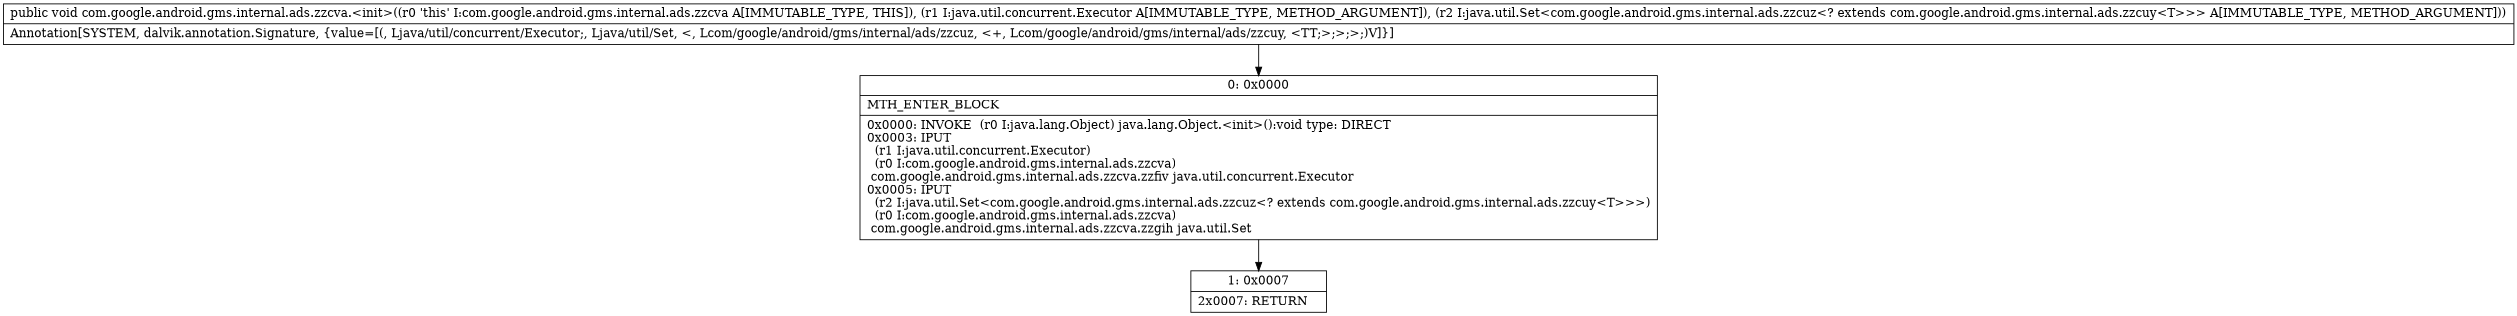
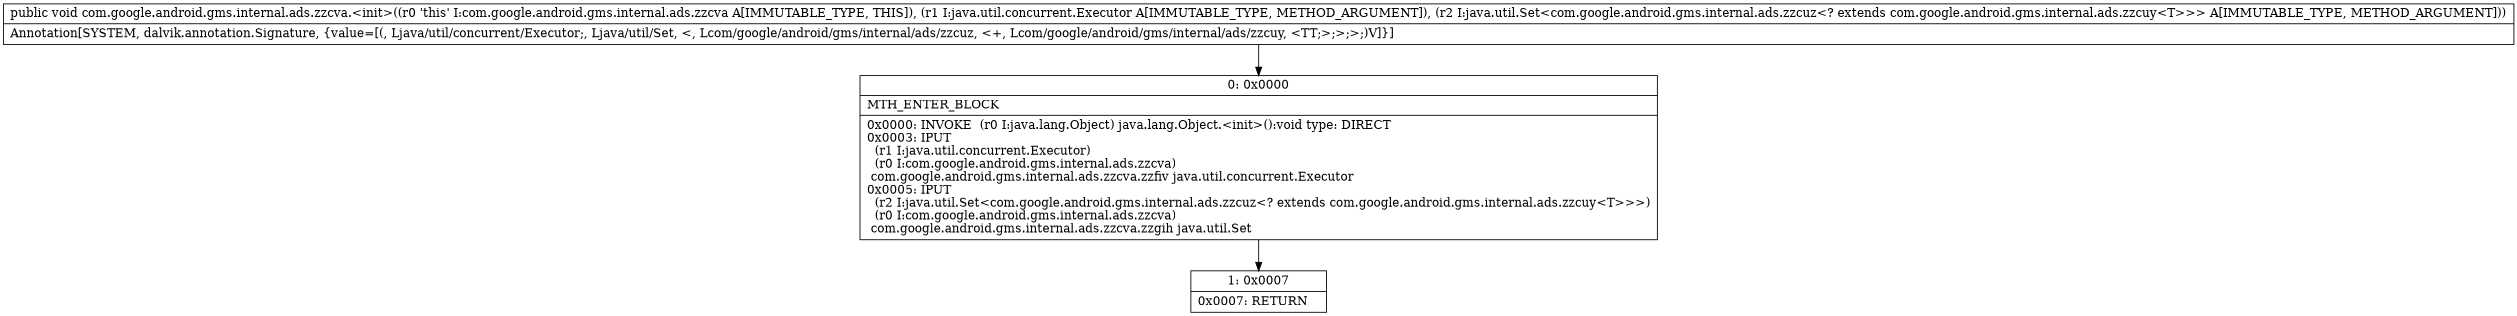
(1259, 301) -> (1259, 301)
